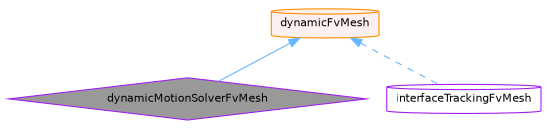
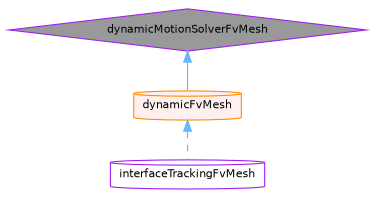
(254, 62) -> (188, 76)
